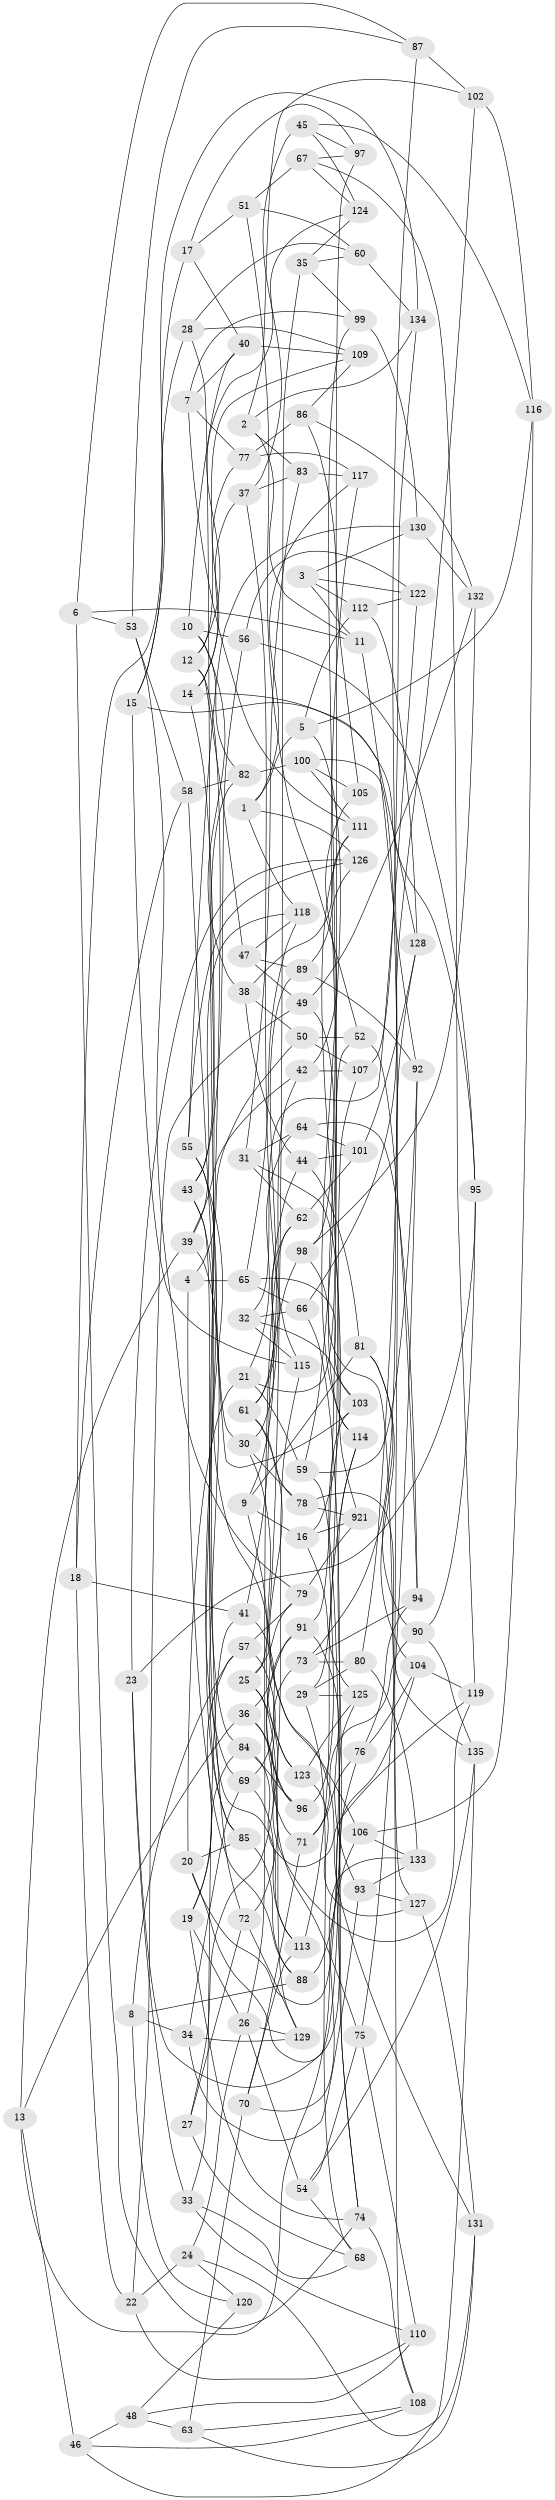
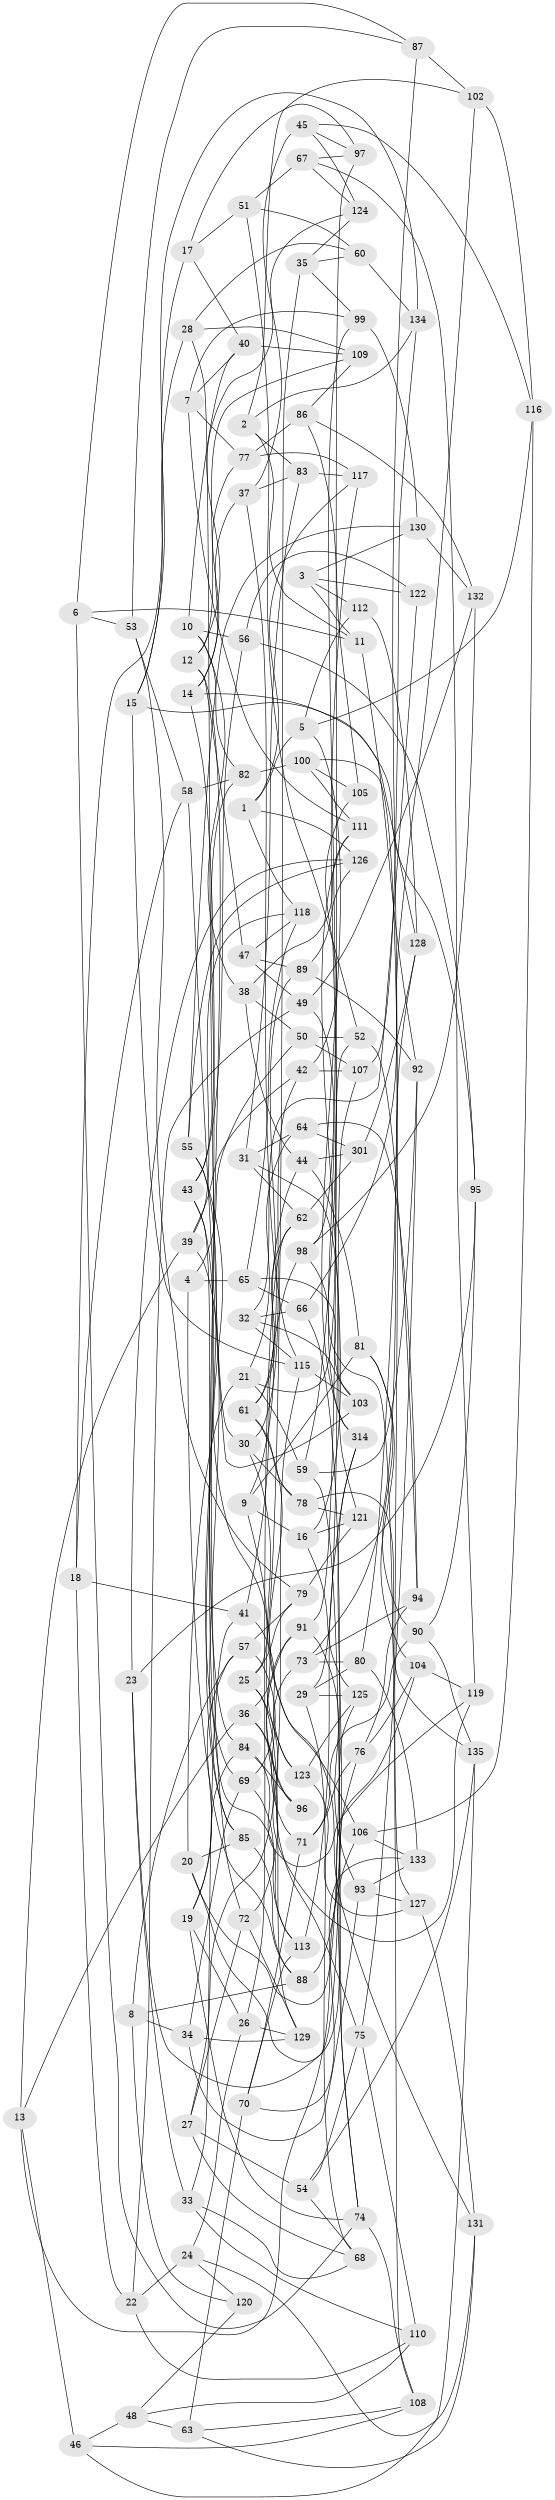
(389, 602) -> none
(360, 1152) -> (360, 1152)
(360, 1438) -> (360, 1438)
(360, 1519) -> (360, 1519)
(333, 1706) -> (331, 1385)
(272, 2103) -> (247, 2159)
